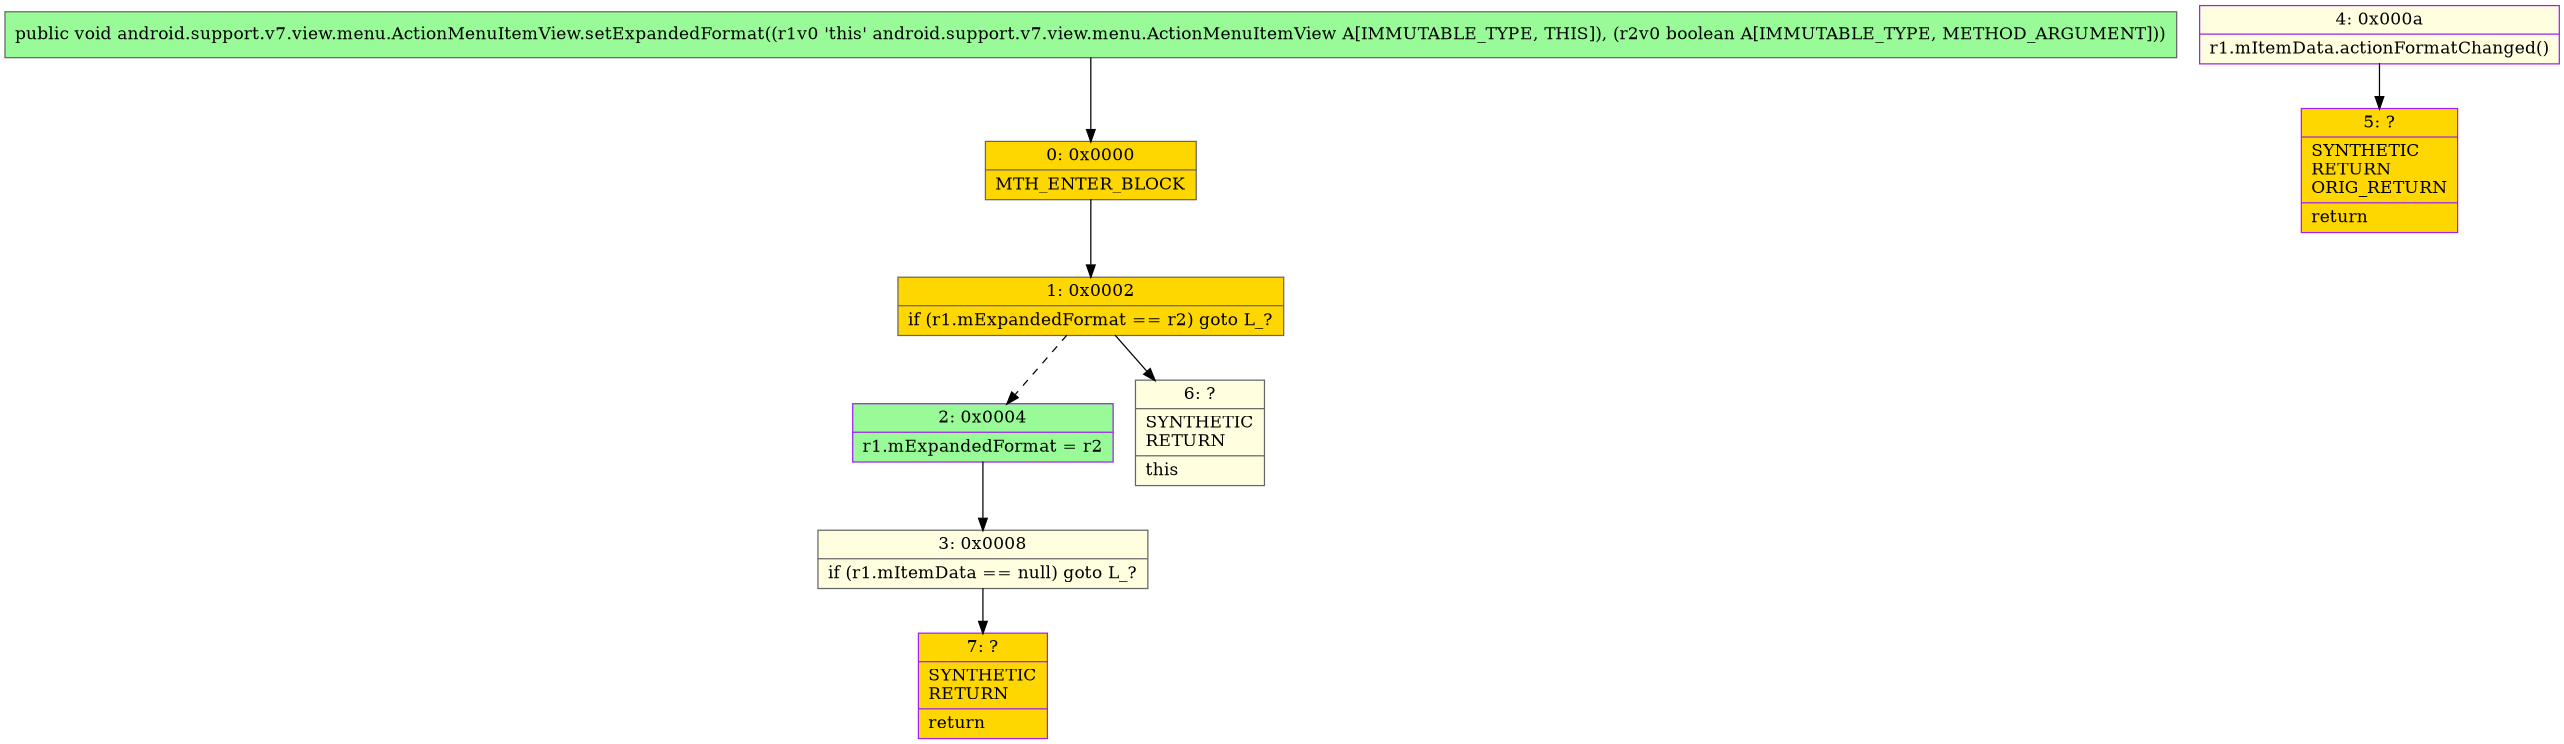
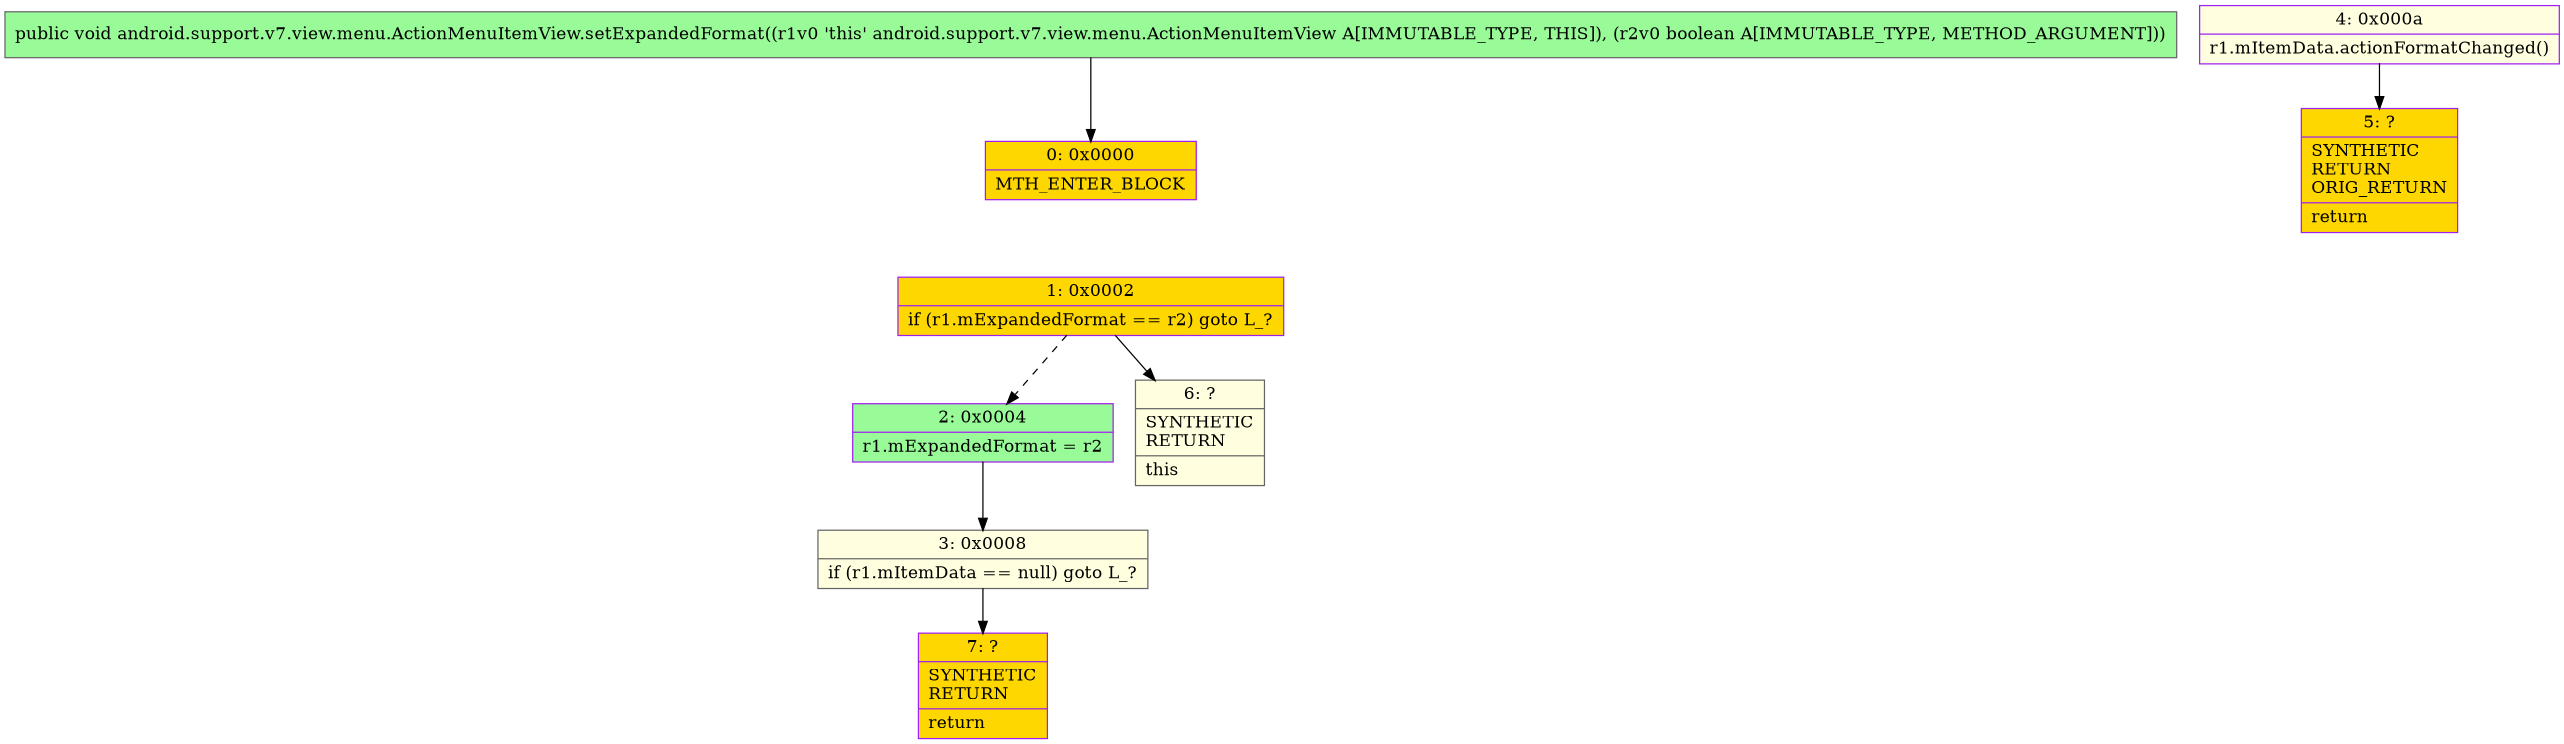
(1091, 171) -> (1091, 171)
(1091, 232) -> none
(1091, 306) -> (1091, 306)
